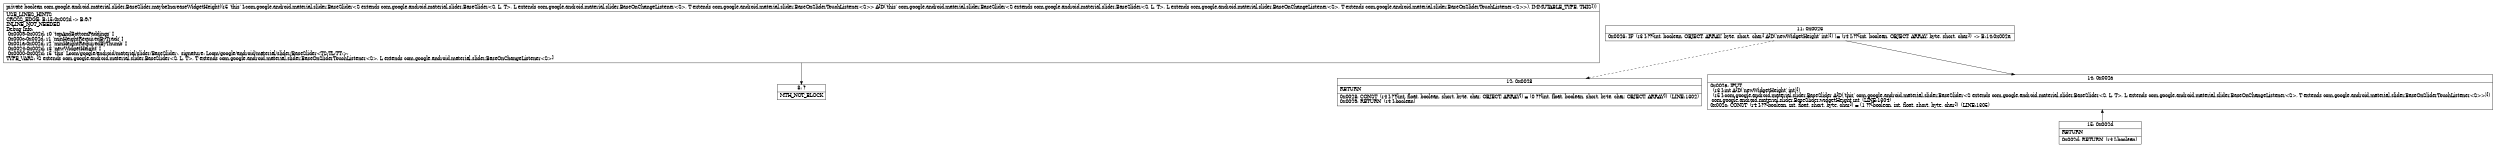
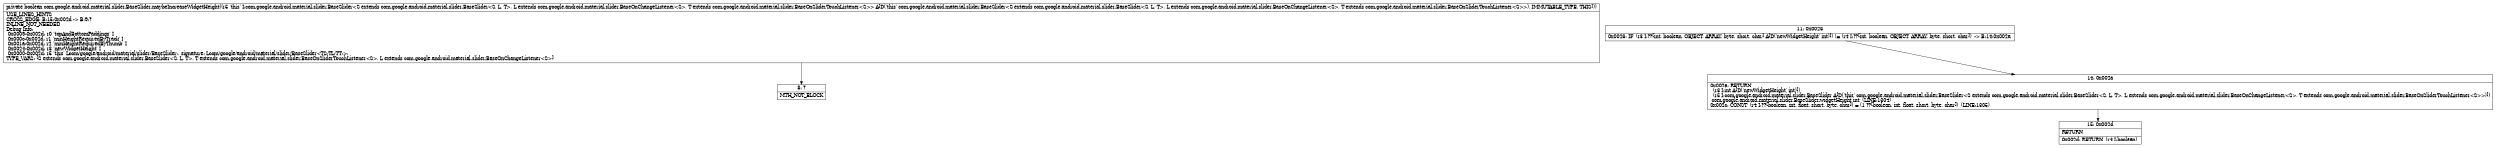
(1727, 86) -> (1732, 86)
(1519, 92) -> none
(2102, 117) -> (2098, 114)
